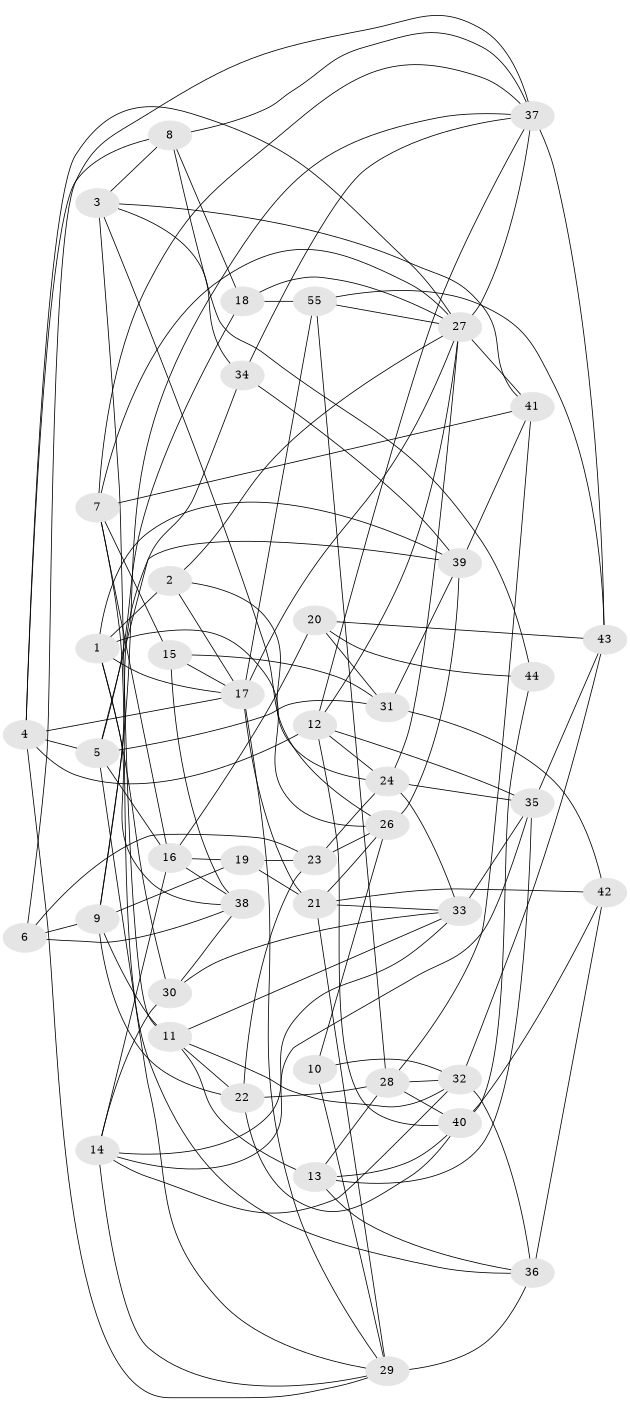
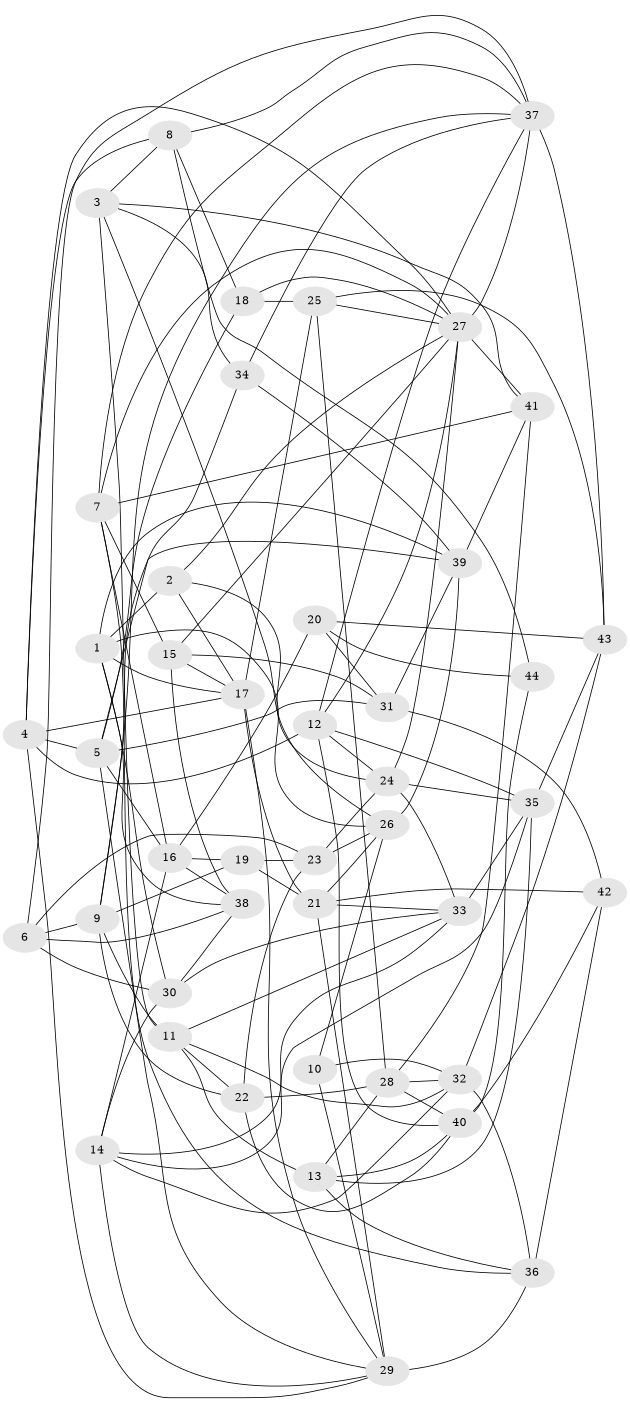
(315, 301) -> (315, 301)
(356, 513) -> (316, 492)
none -> (93, 974)
